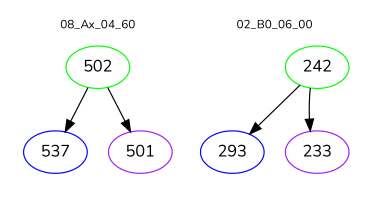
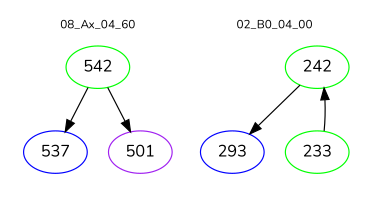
(275, 25) -> (275, 25)
(98, 67) -> (98, 67)
(309, 104) -> (325, 115)
(317, 152) -> (317, 152)
